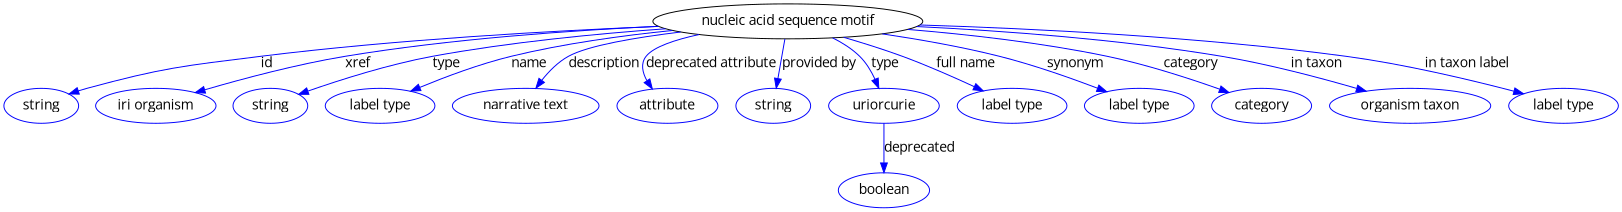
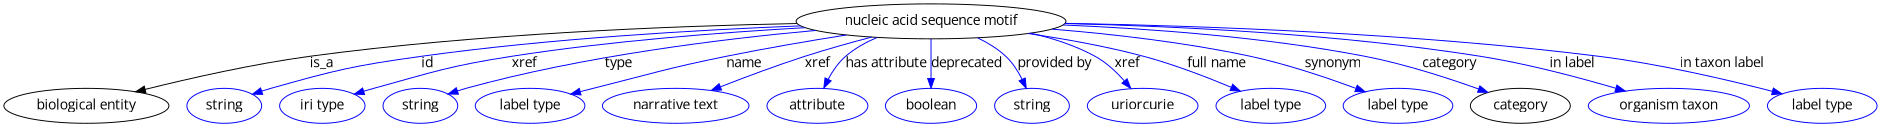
(604, 64) -> (817, 64)
(711, 64) -> (886, 64)
(885, 64) -> (1127, 64)
(1316, 64) -> (1572, 64)
none -> (86, 106)
(156, 106) -> (322, 106)
(1262, 106) -> (1520, 106)
(884, 143) -> (931, 59)
